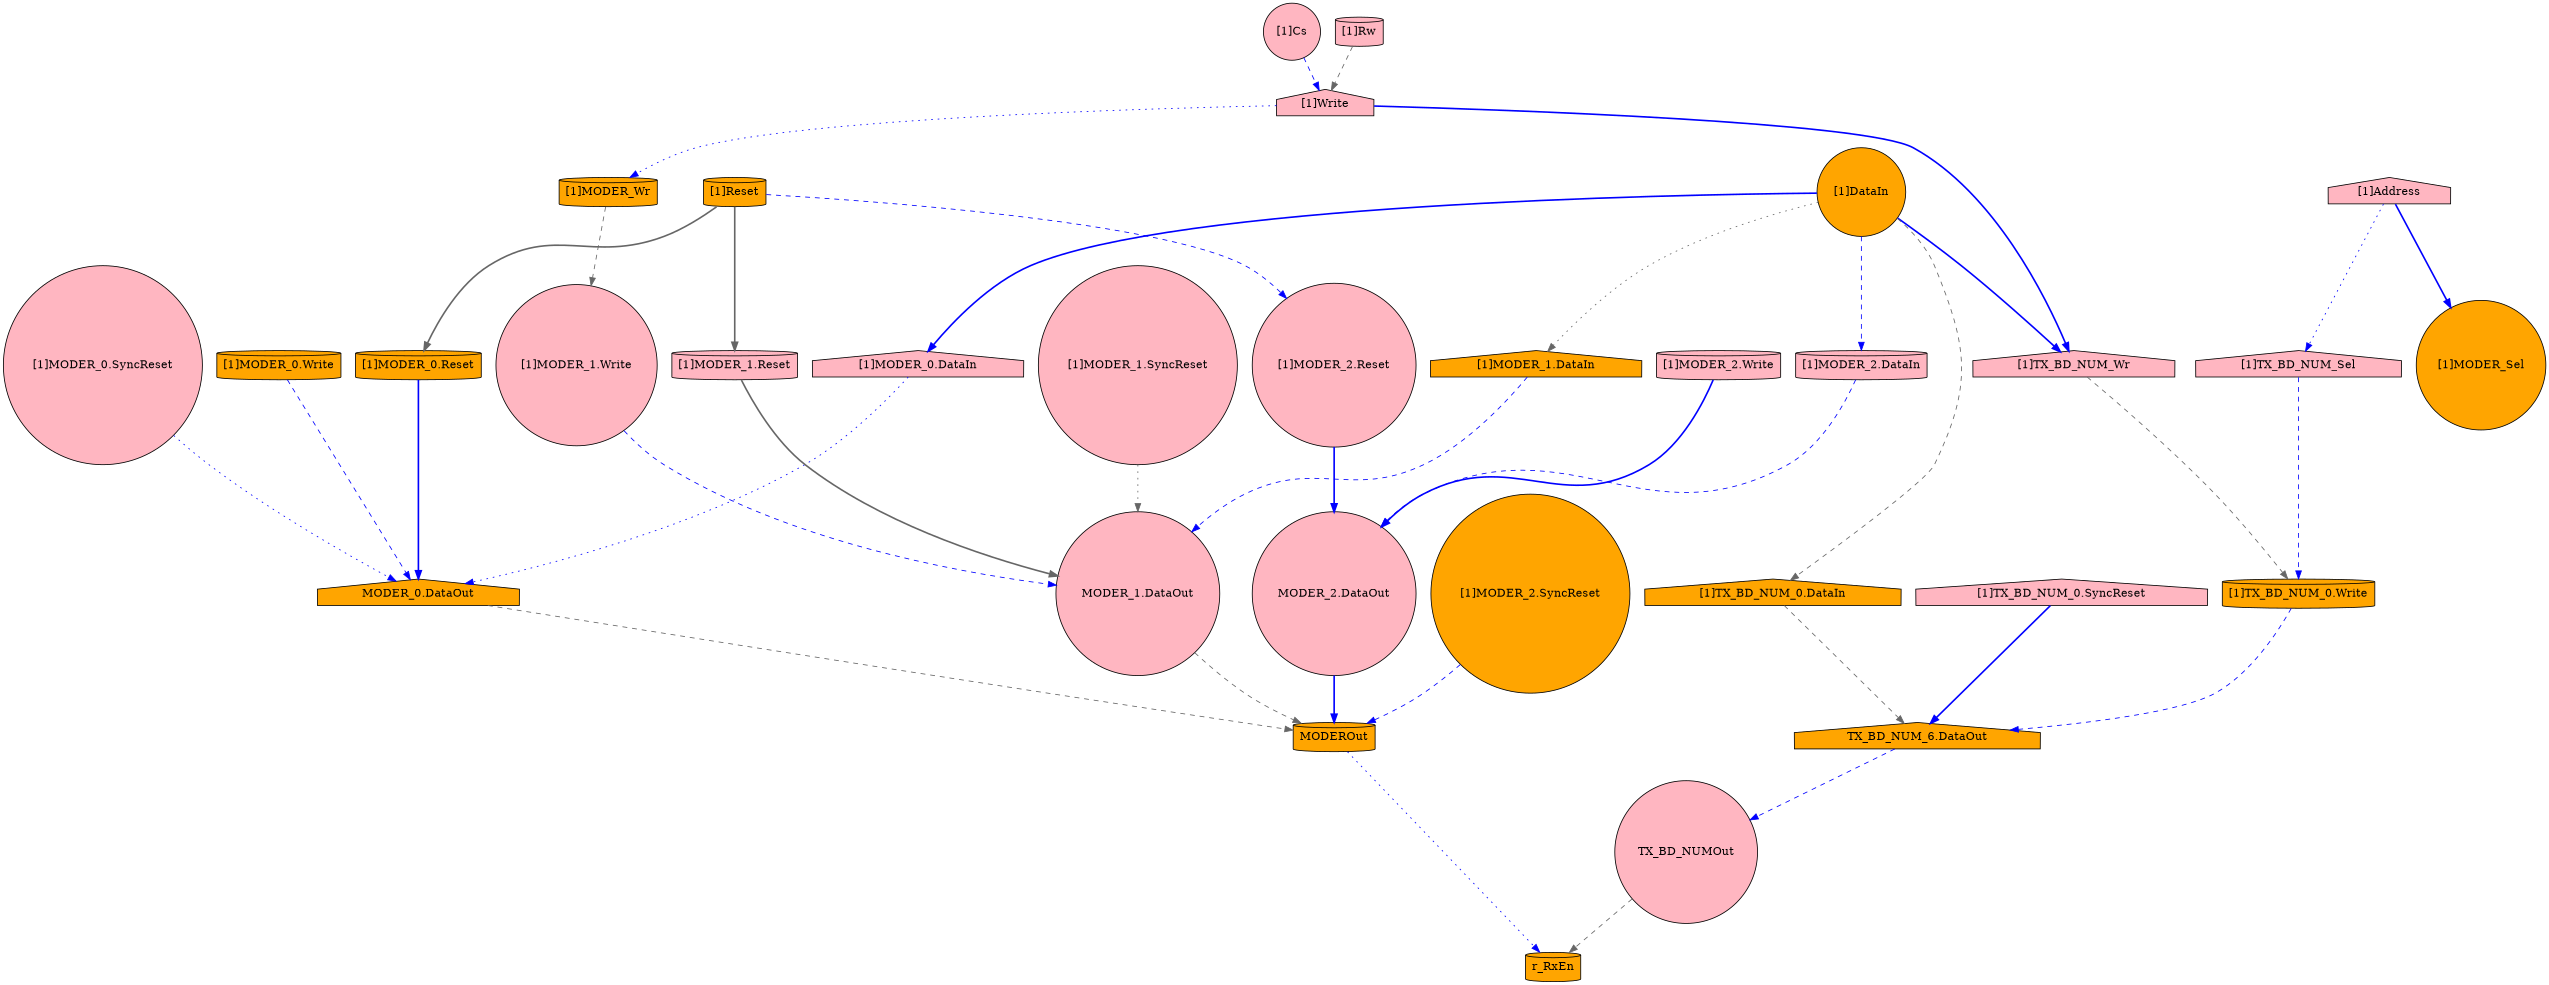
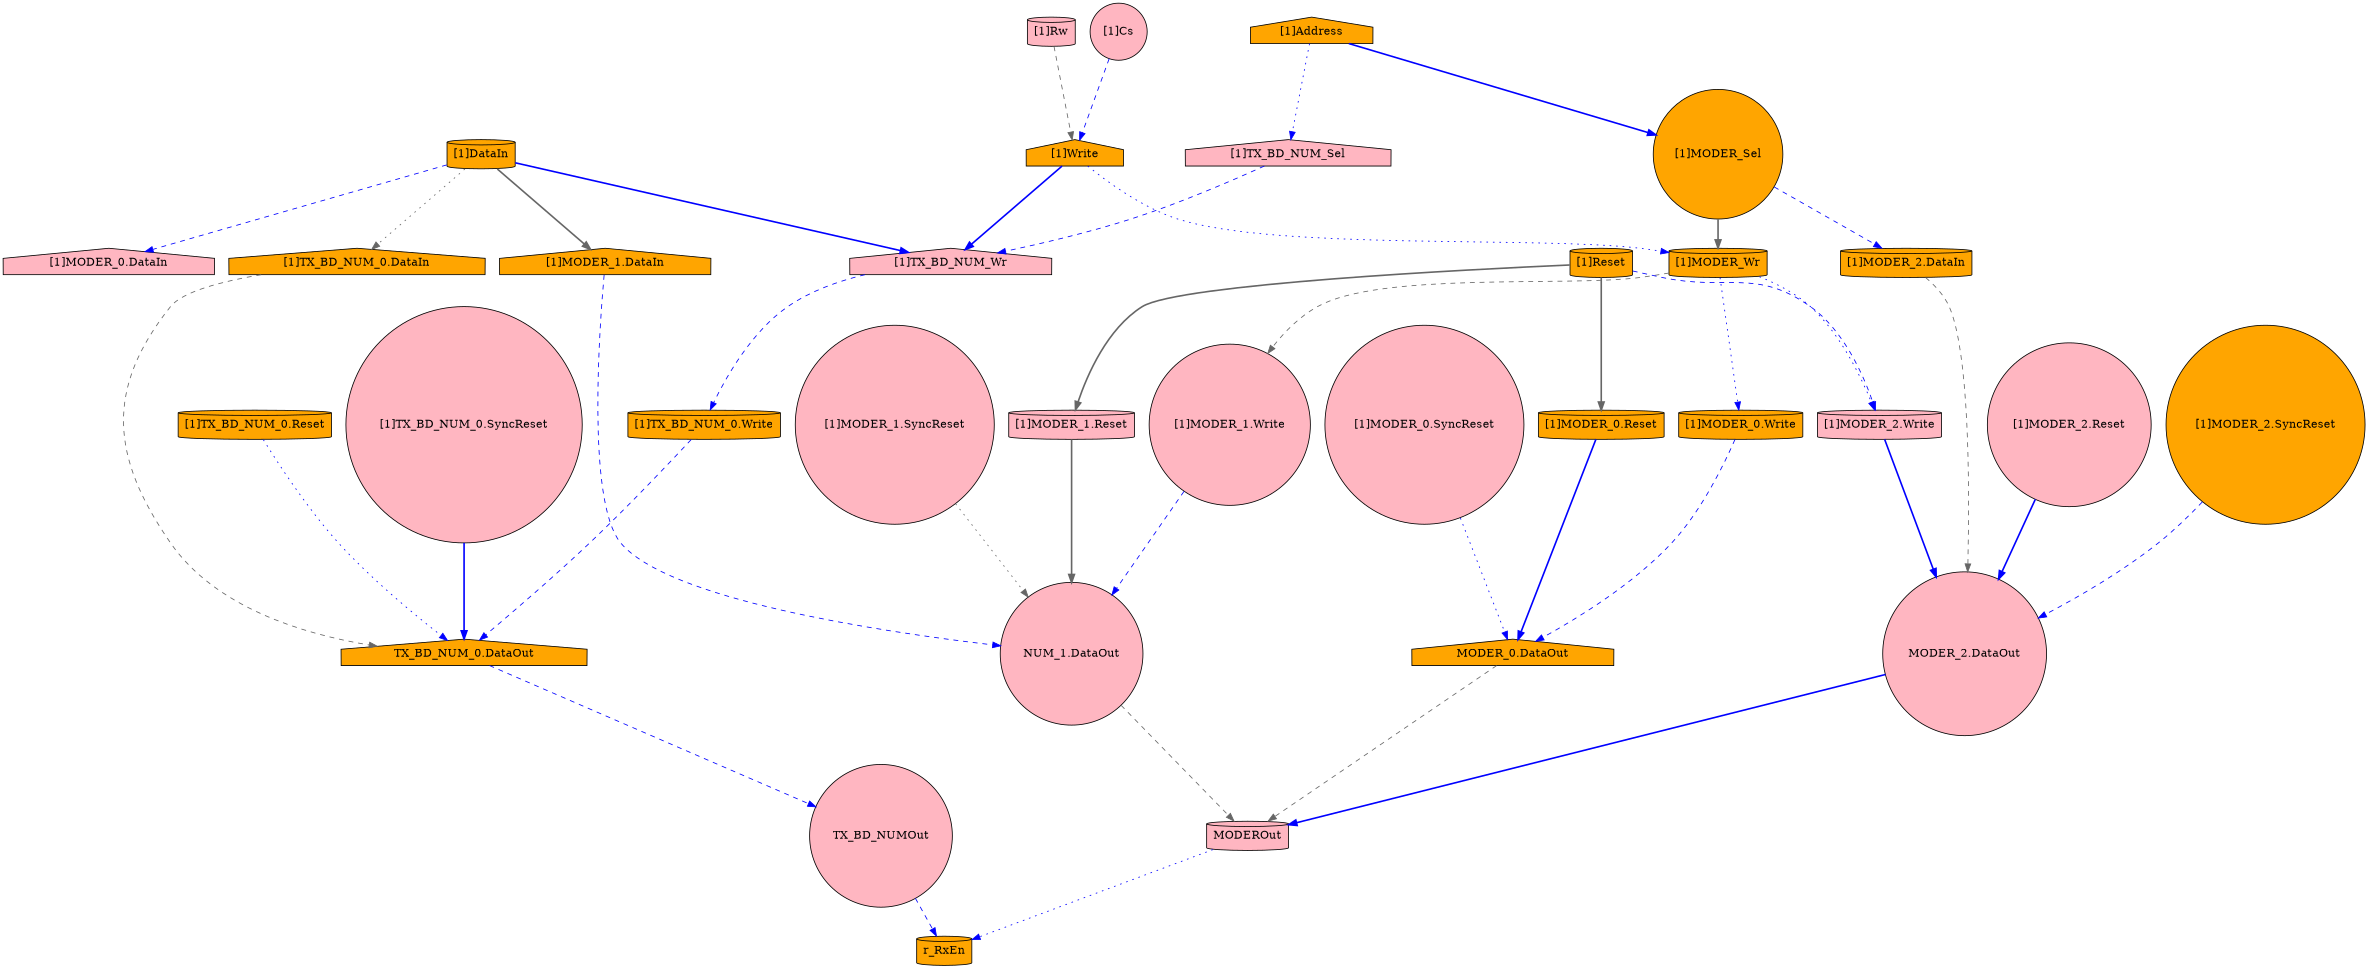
(1325, 104) -> (1075, 154)
(1861, 192) -> (481, 154)
(2389, 192) -> (1312, 32)
(1358, 212) -> (300, 207)
(1031, 218) -> (1766, 286)
none -> (1718, 229)
(1674, 252) -> (541, 207)
(1861, 289) -> (1824, 215)
none -> (1829, 327)
none -> (1729, 340)
(1861, 365) -> (1906, 263)
(1952, 422) -> (421, 207)
none -> (255, 425)
(2190, 469) -> (773, 319)
(2299, 474) -> (1138, 217)
(1638, 488) -> (1966, 415)
(707, 511) -> none
(1138, 594) -> (1072, 654)
(2062, 594) -> (464, 425)
(1420, 696) -> (2129, 565)
(1334, 737) -> (1248, 836)
(1917, 737) -> (464, 654)
(1604, 923) -> (924, 914)
